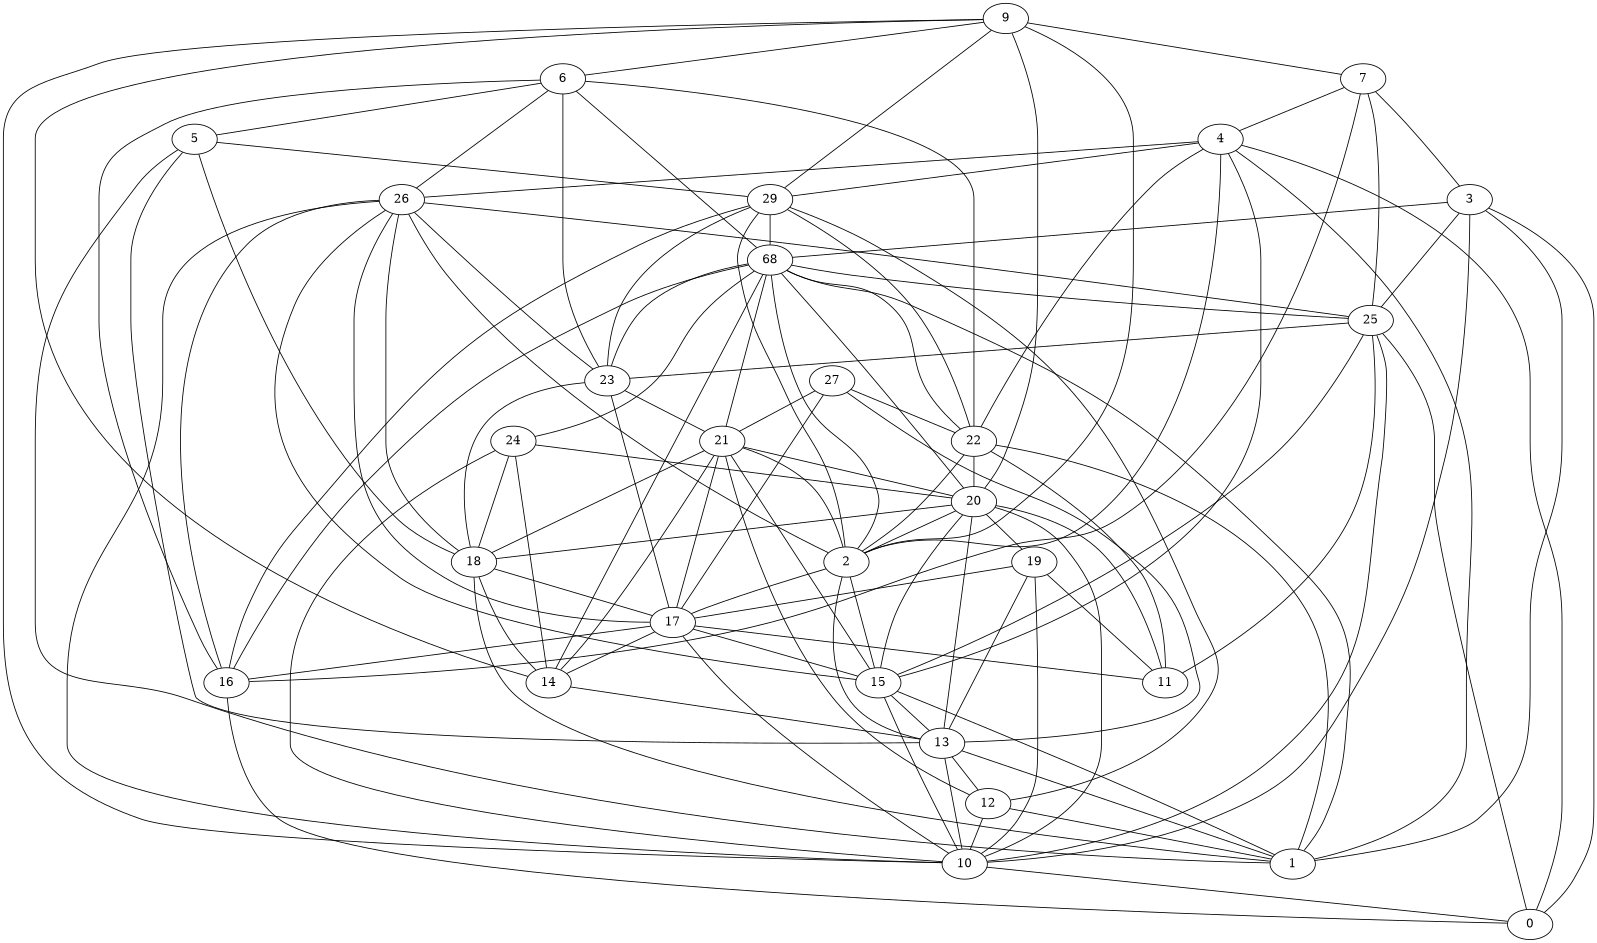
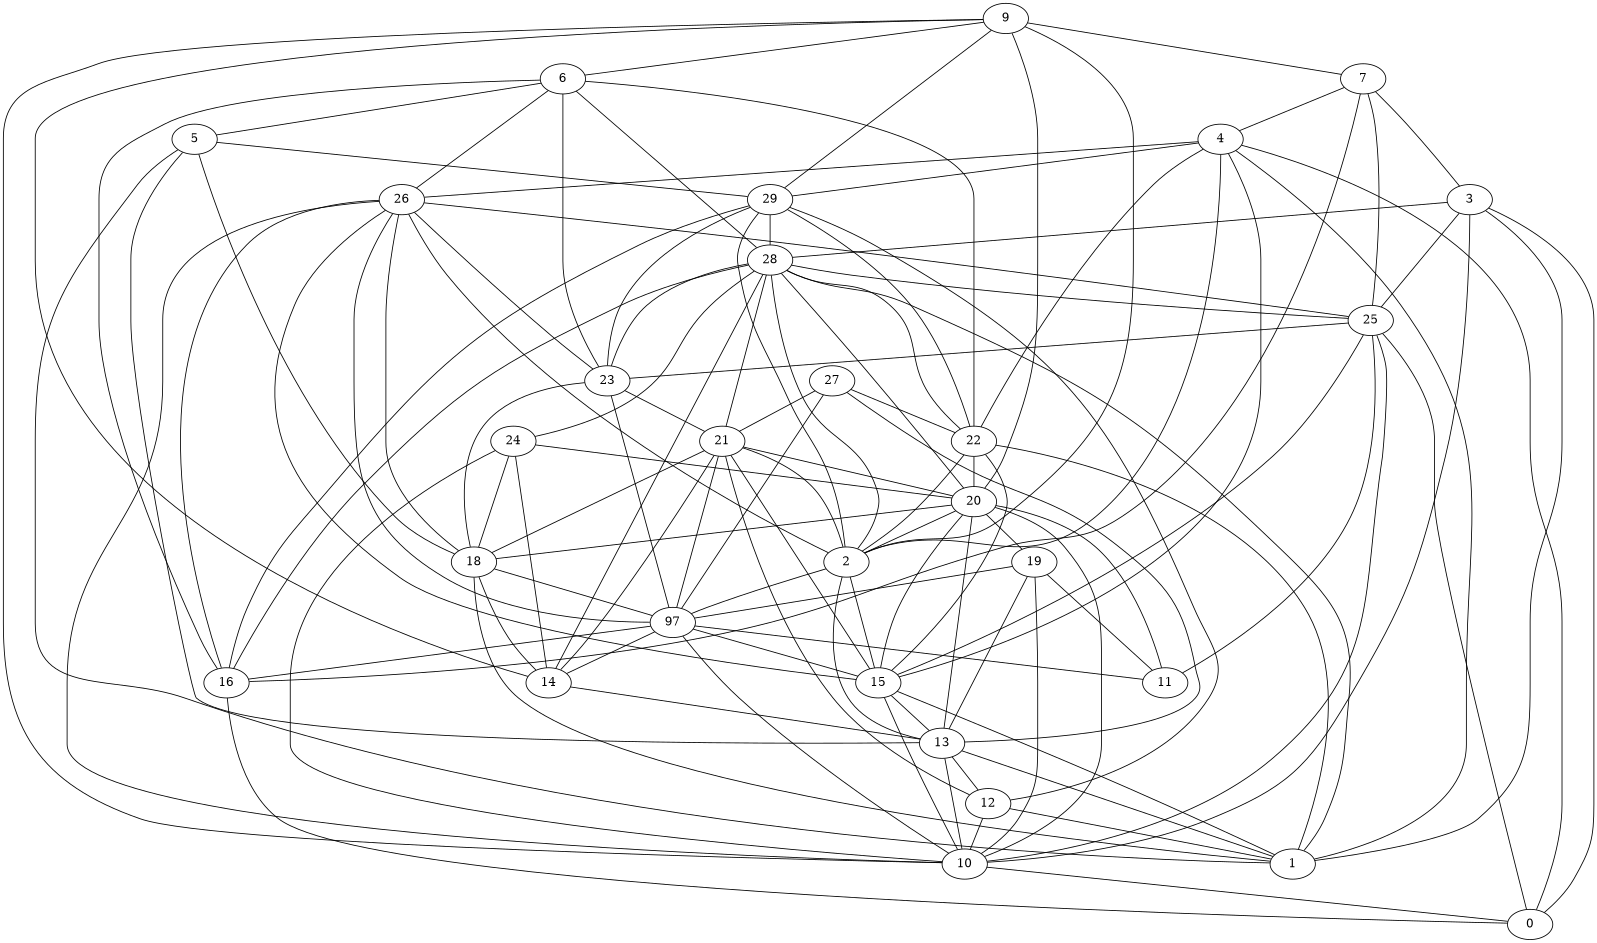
(770, 260) -> (770, 260)
(1082, 513) -> (983, 561)
(673, 622) -> (673, 622)
